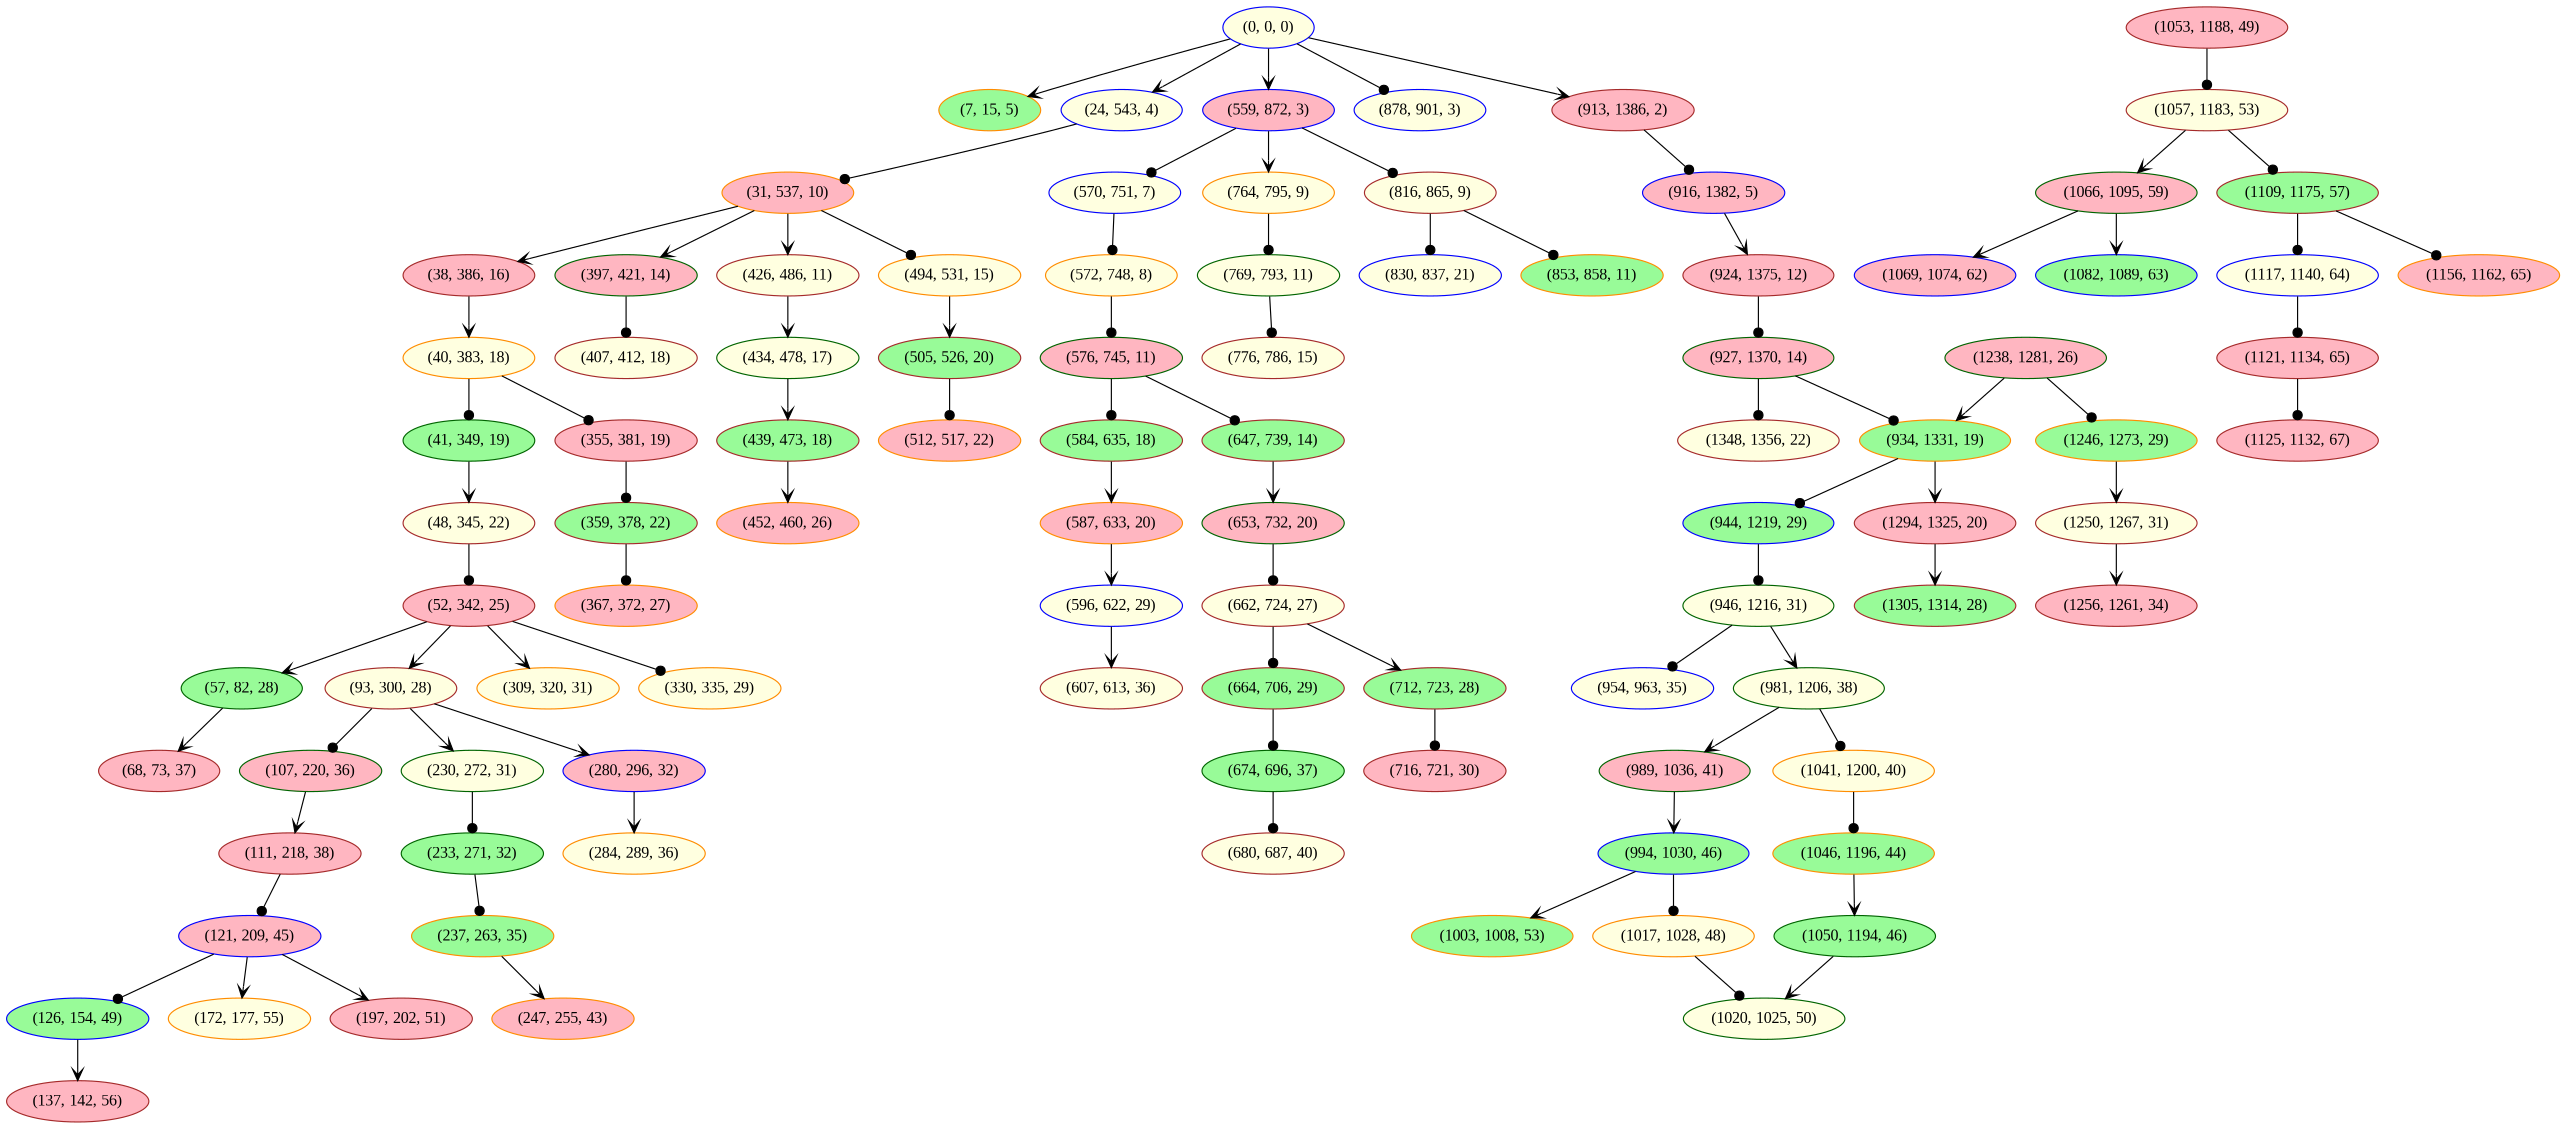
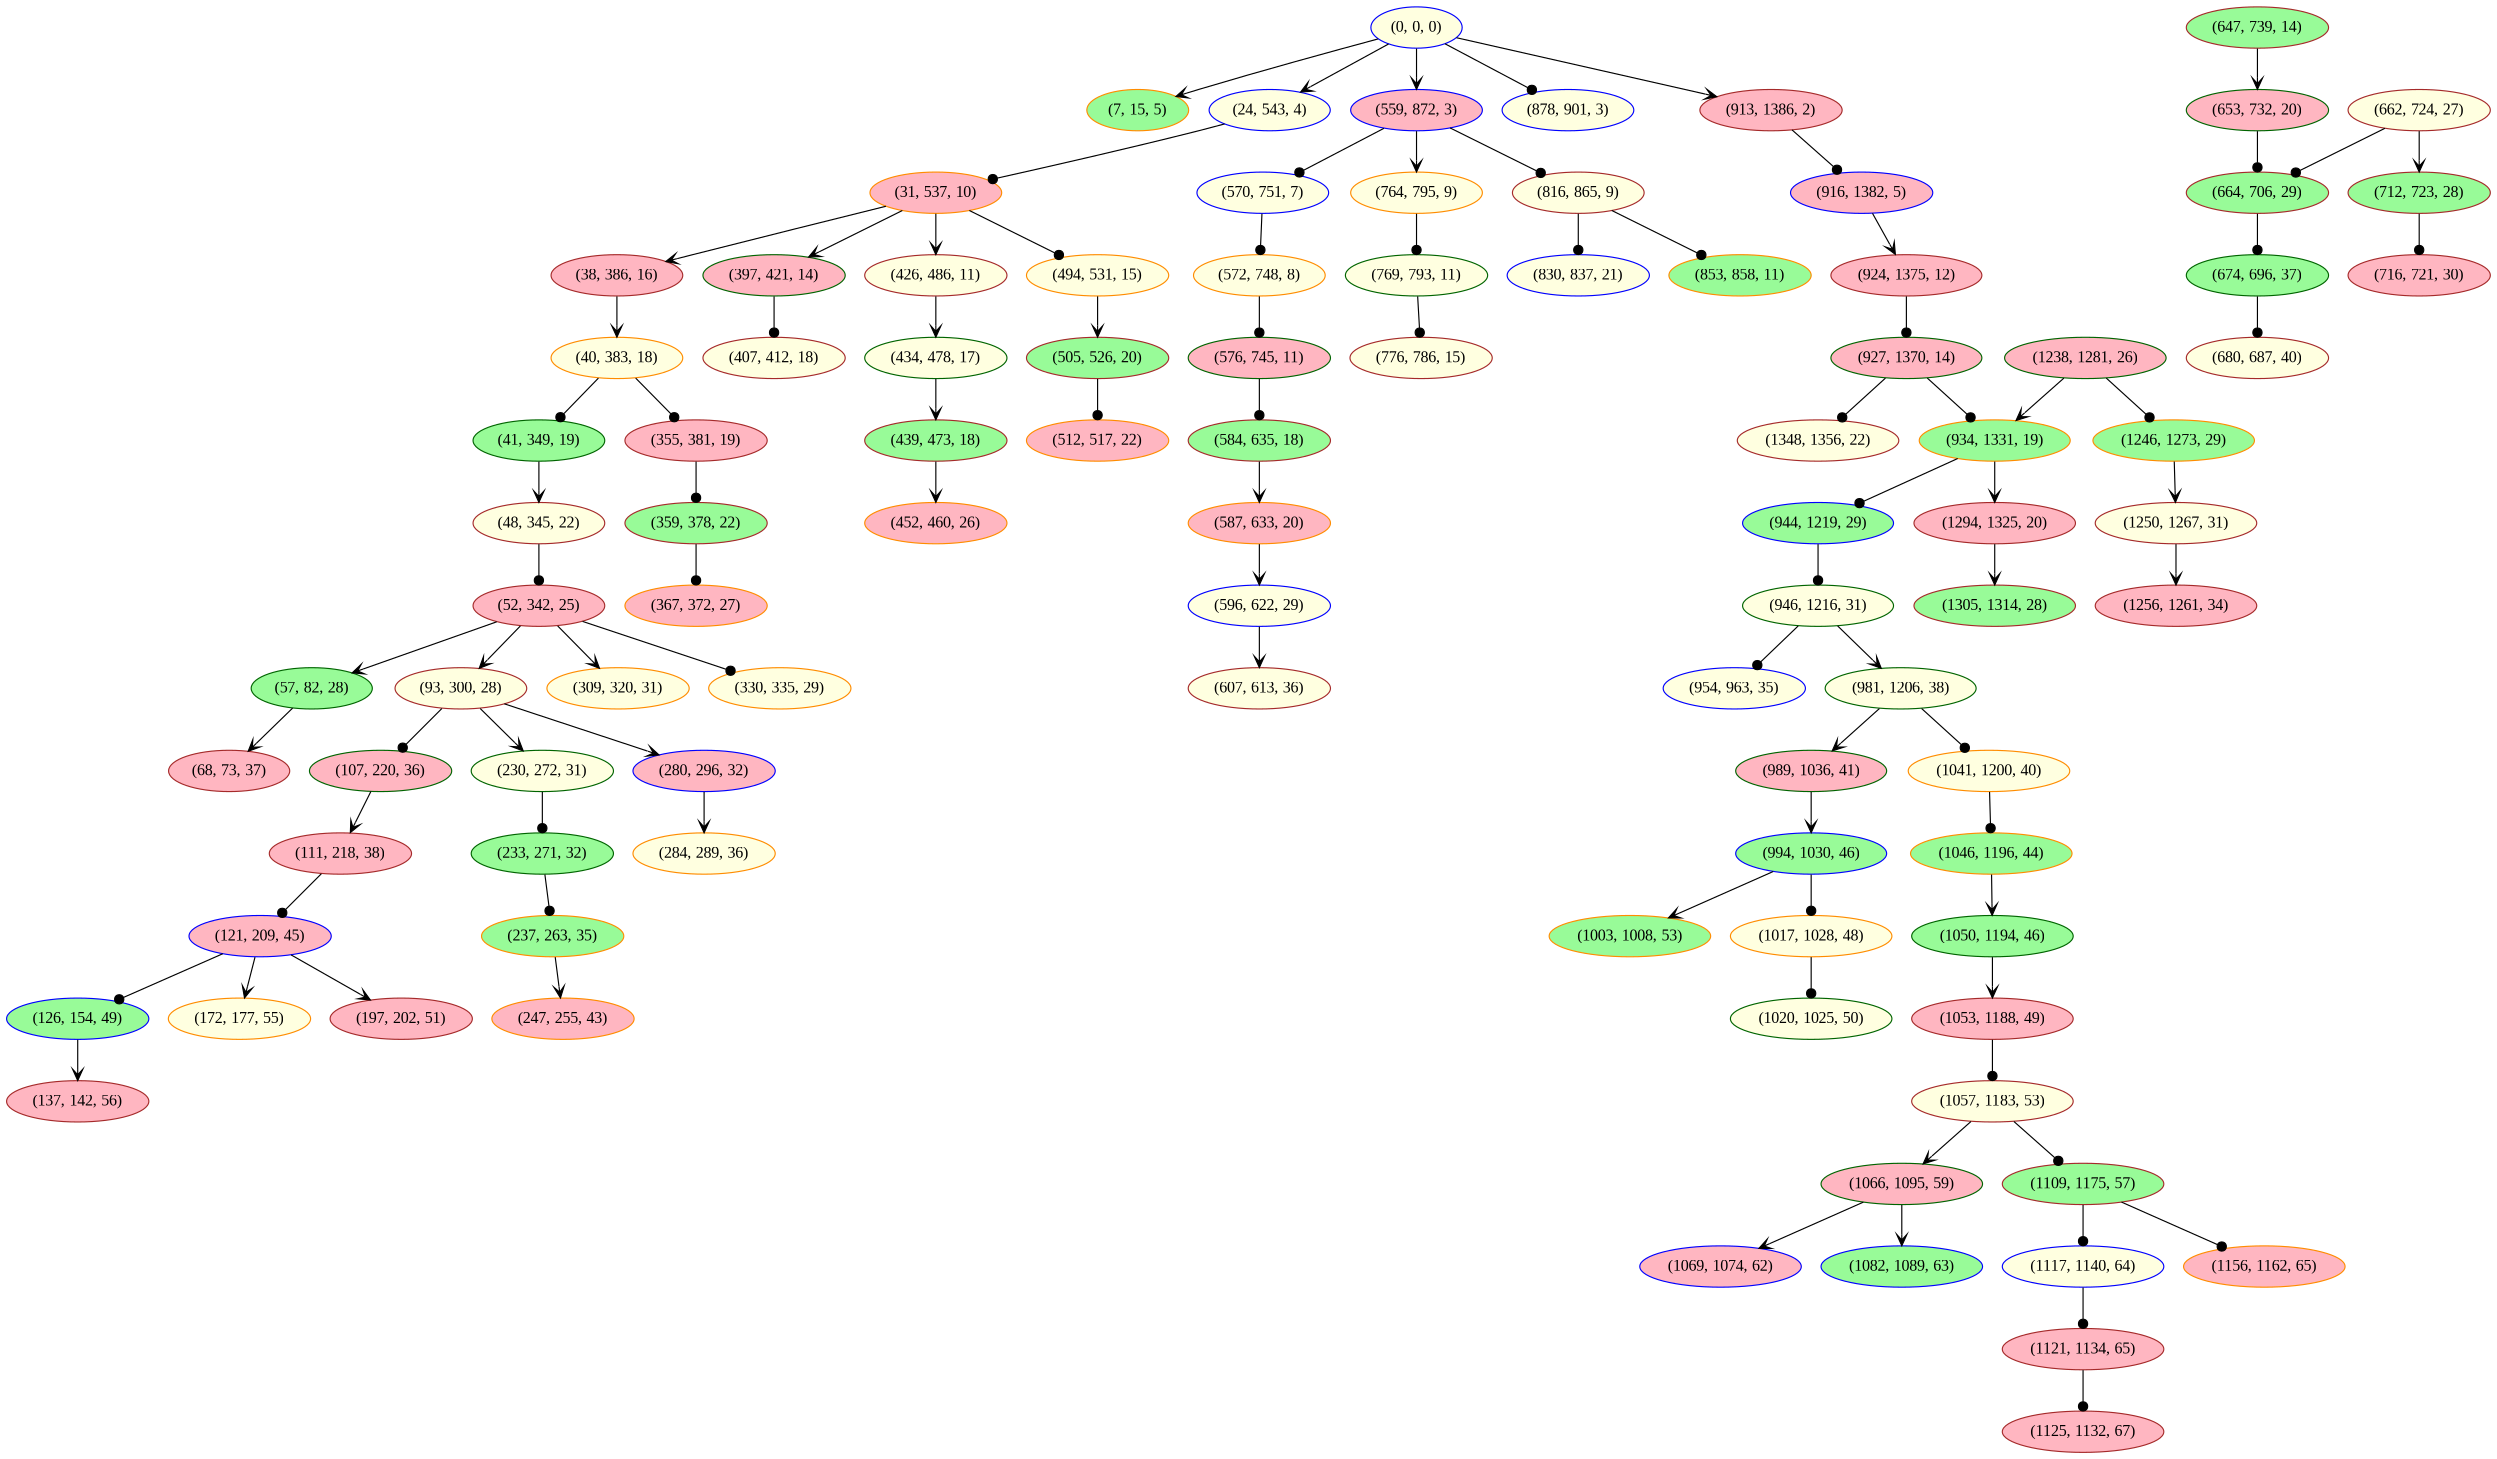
(1188, 397) -> none
(1273, 560) -> (2257, 147)
(1814, 974) -> (1992, 972)
